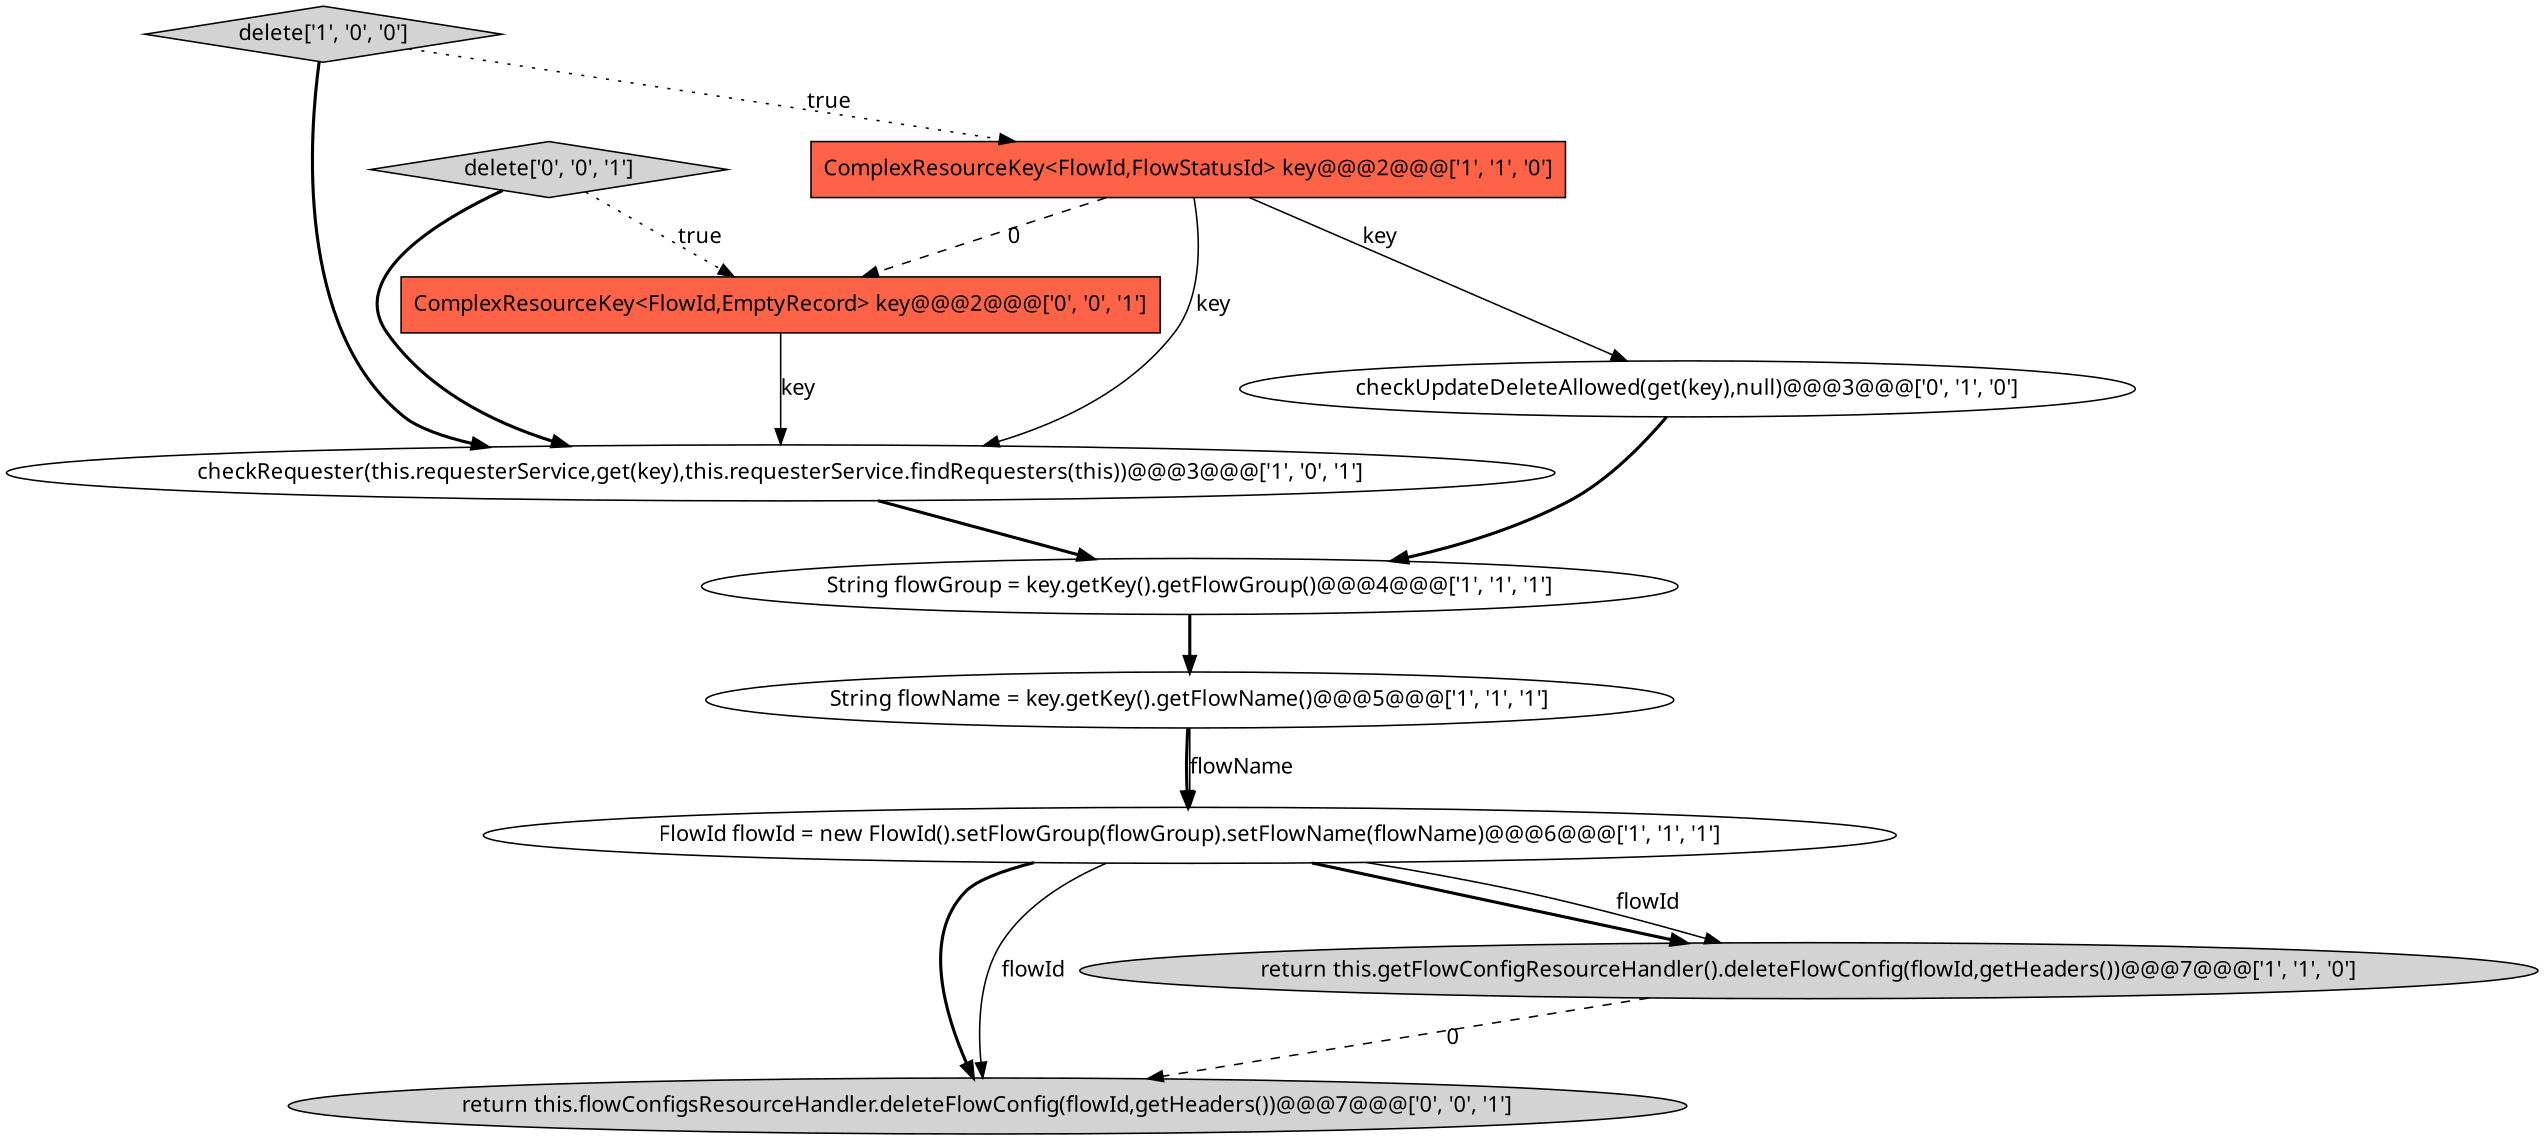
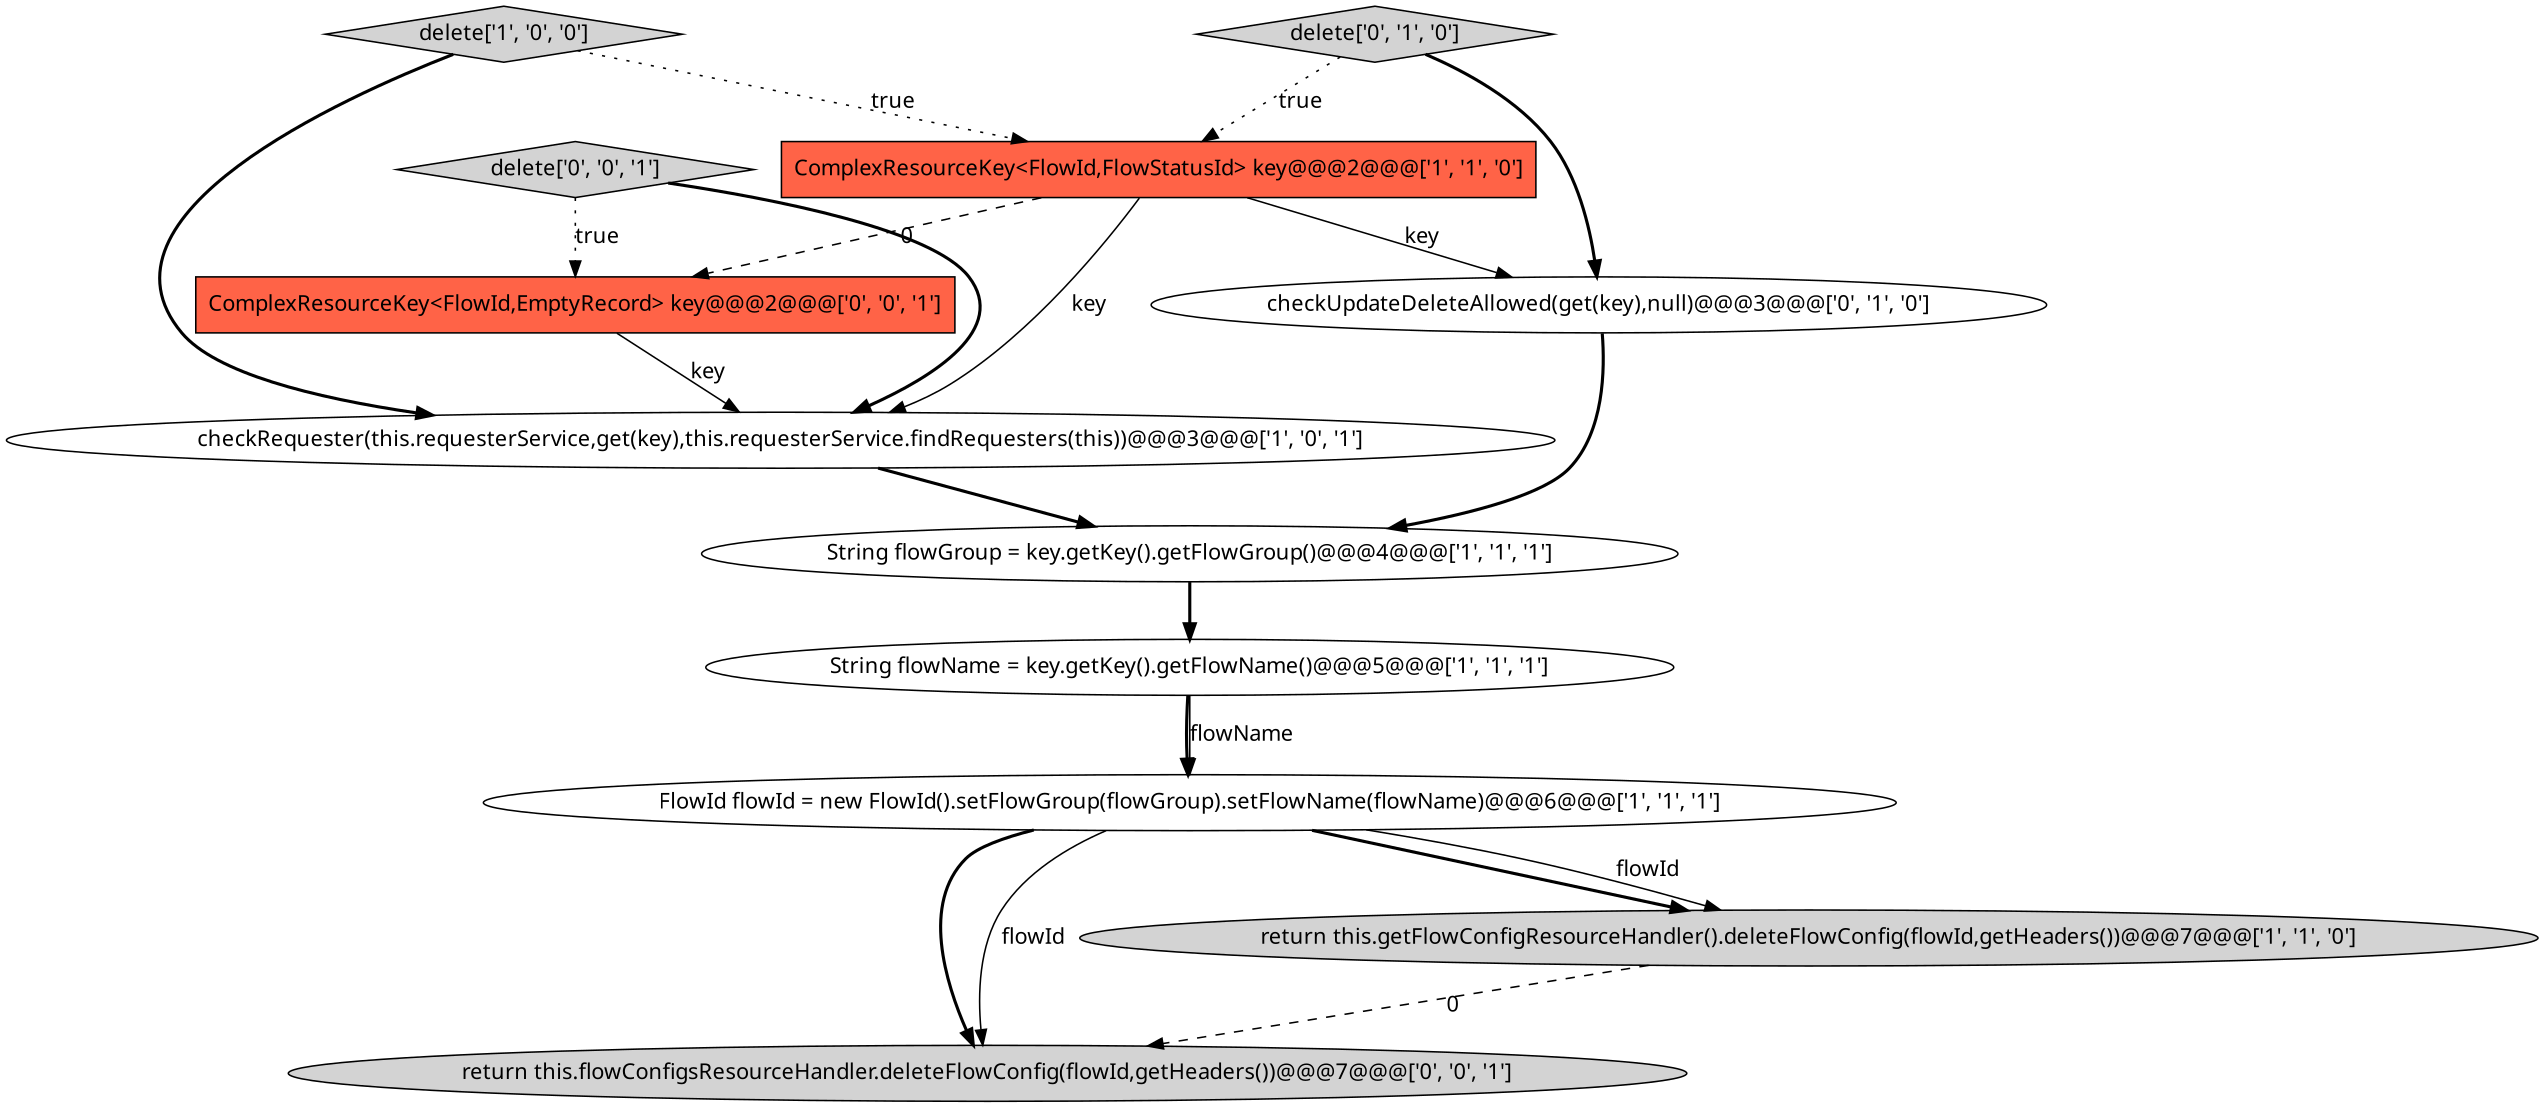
none -> (1375, 34)
